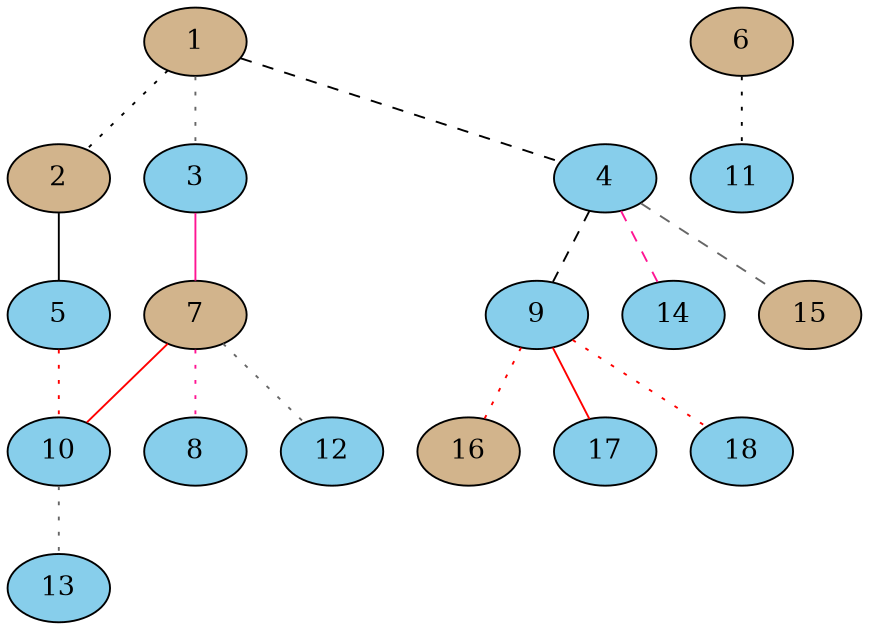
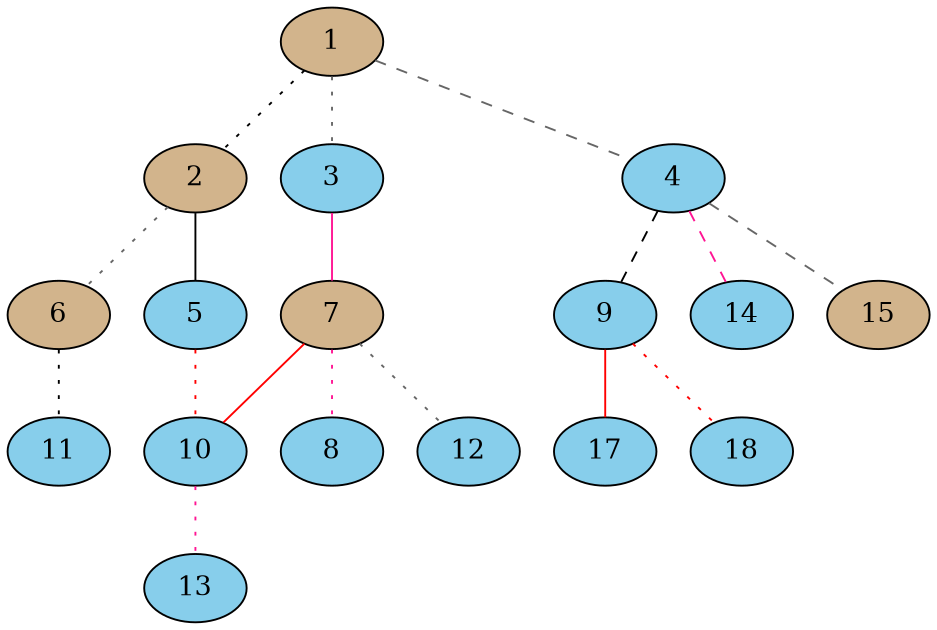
(401, 110) -> (503, 110)
none -> (127, 246)
(469, 452) -> none
(59, 520) -> (195, 520)
